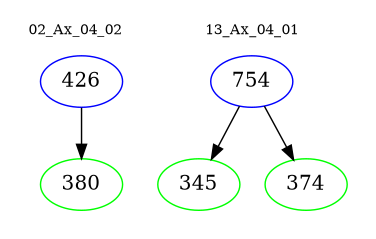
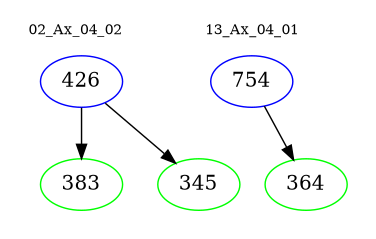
(229, 126) -> (124, 120)
(82, 185) -> (82, 185)
(306, 185) -> (306, 185)
